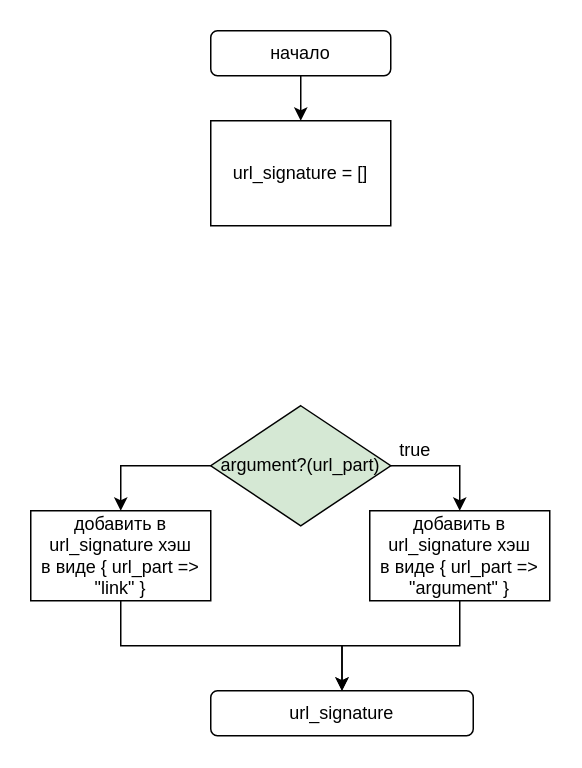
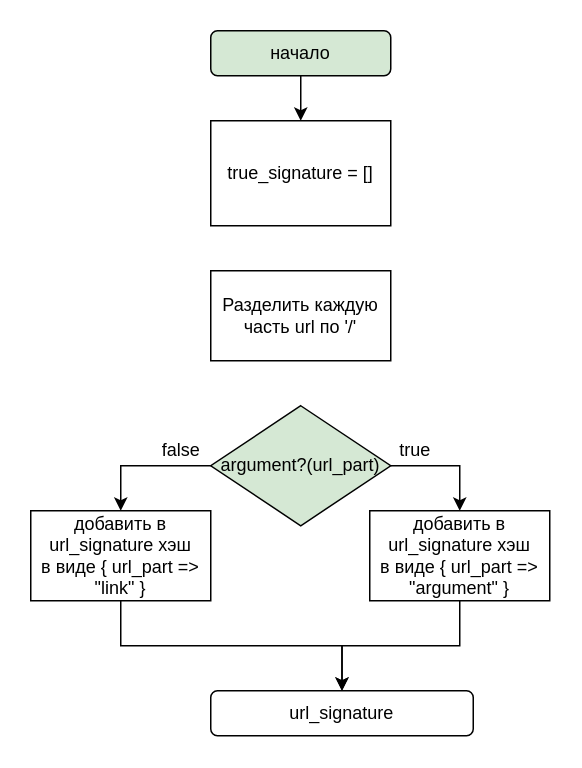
(301, 53) -> (301, 53)
(301, 173) -> (301, 173)
none -> (301, 316)
none -> (181, 451)
